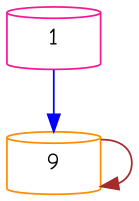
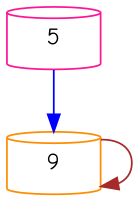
(54, 38) -> (54, 38)
